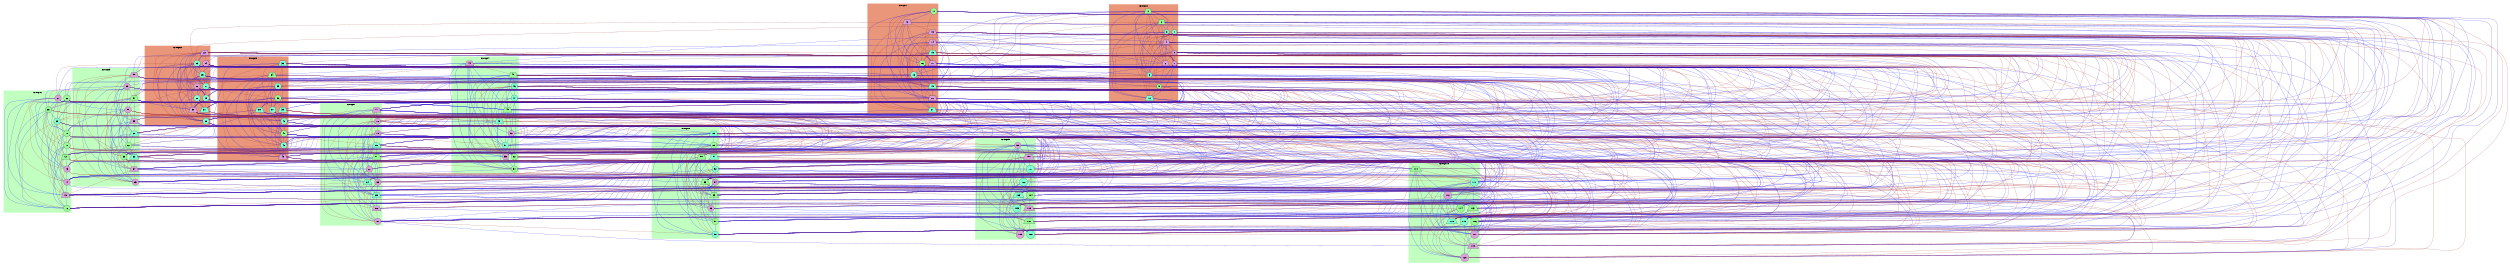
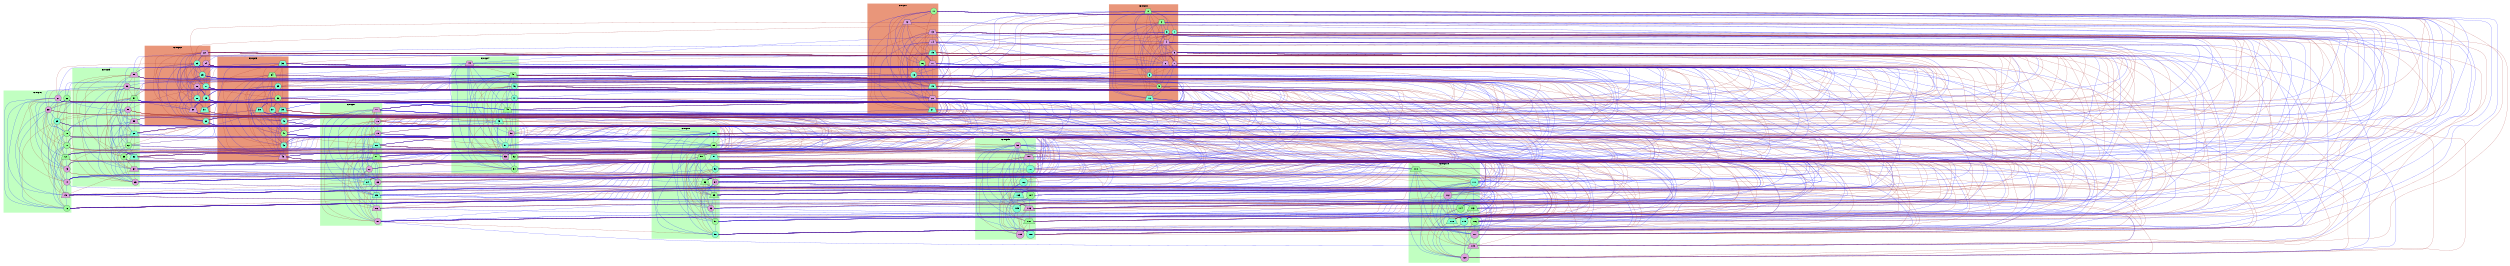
(48, 110) -> (48, 110)
